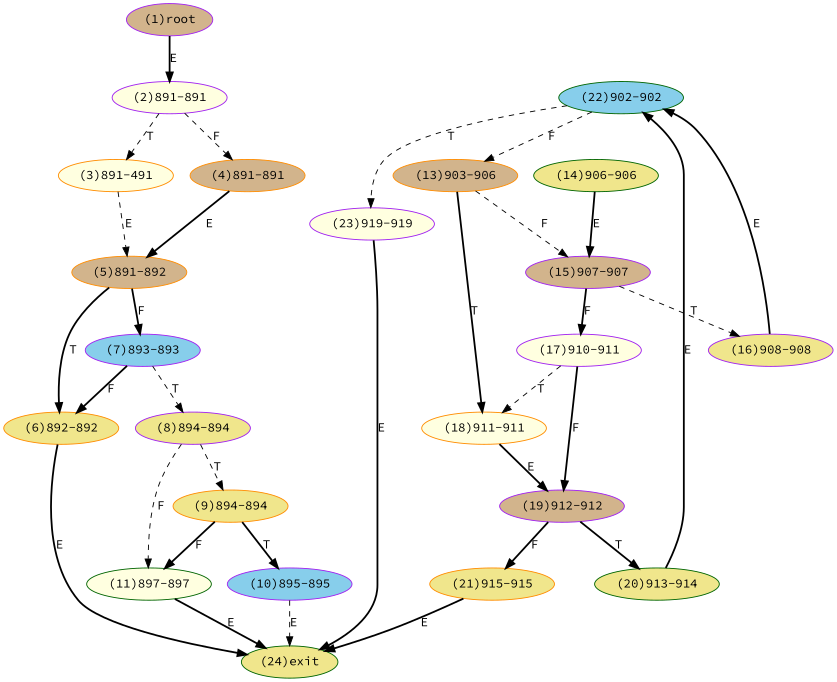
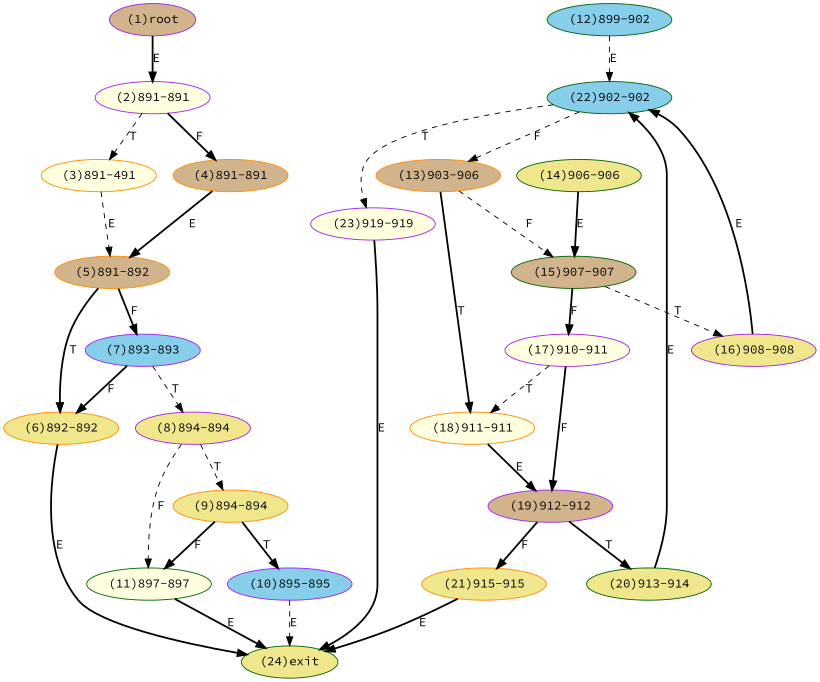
none -> (609, 20)
(205, 133) -> (188, 133)
(588, 272) -> (574, 272)
